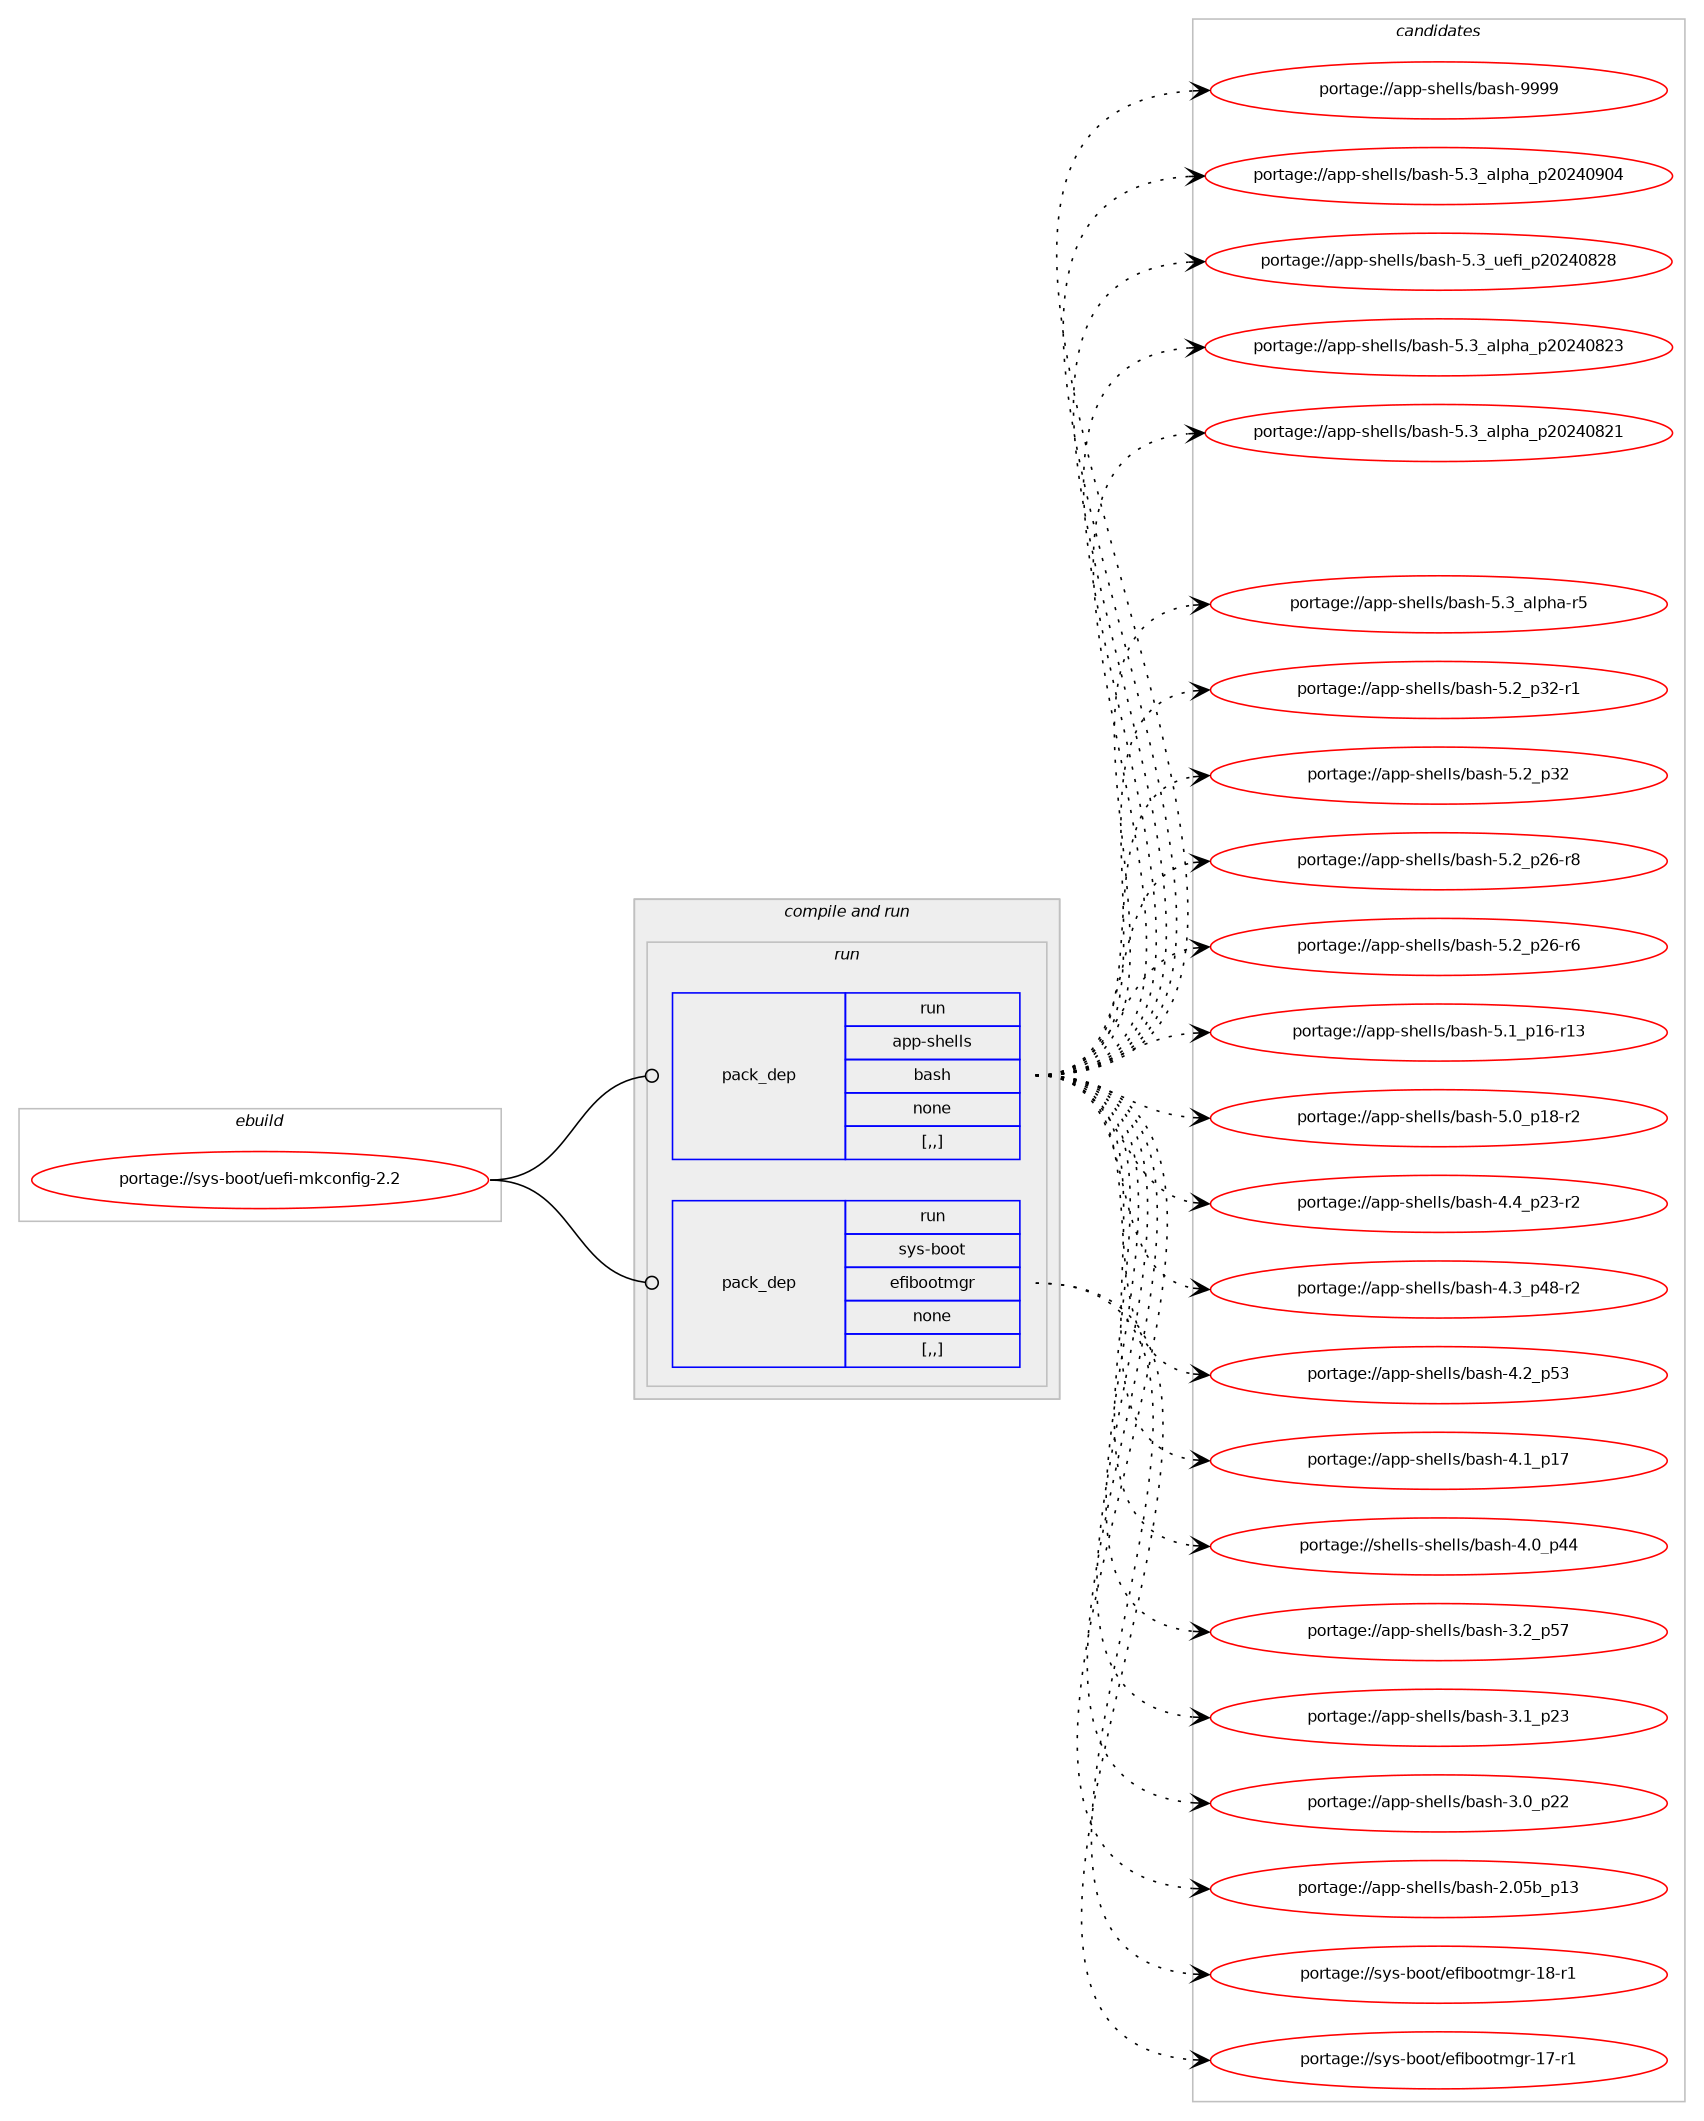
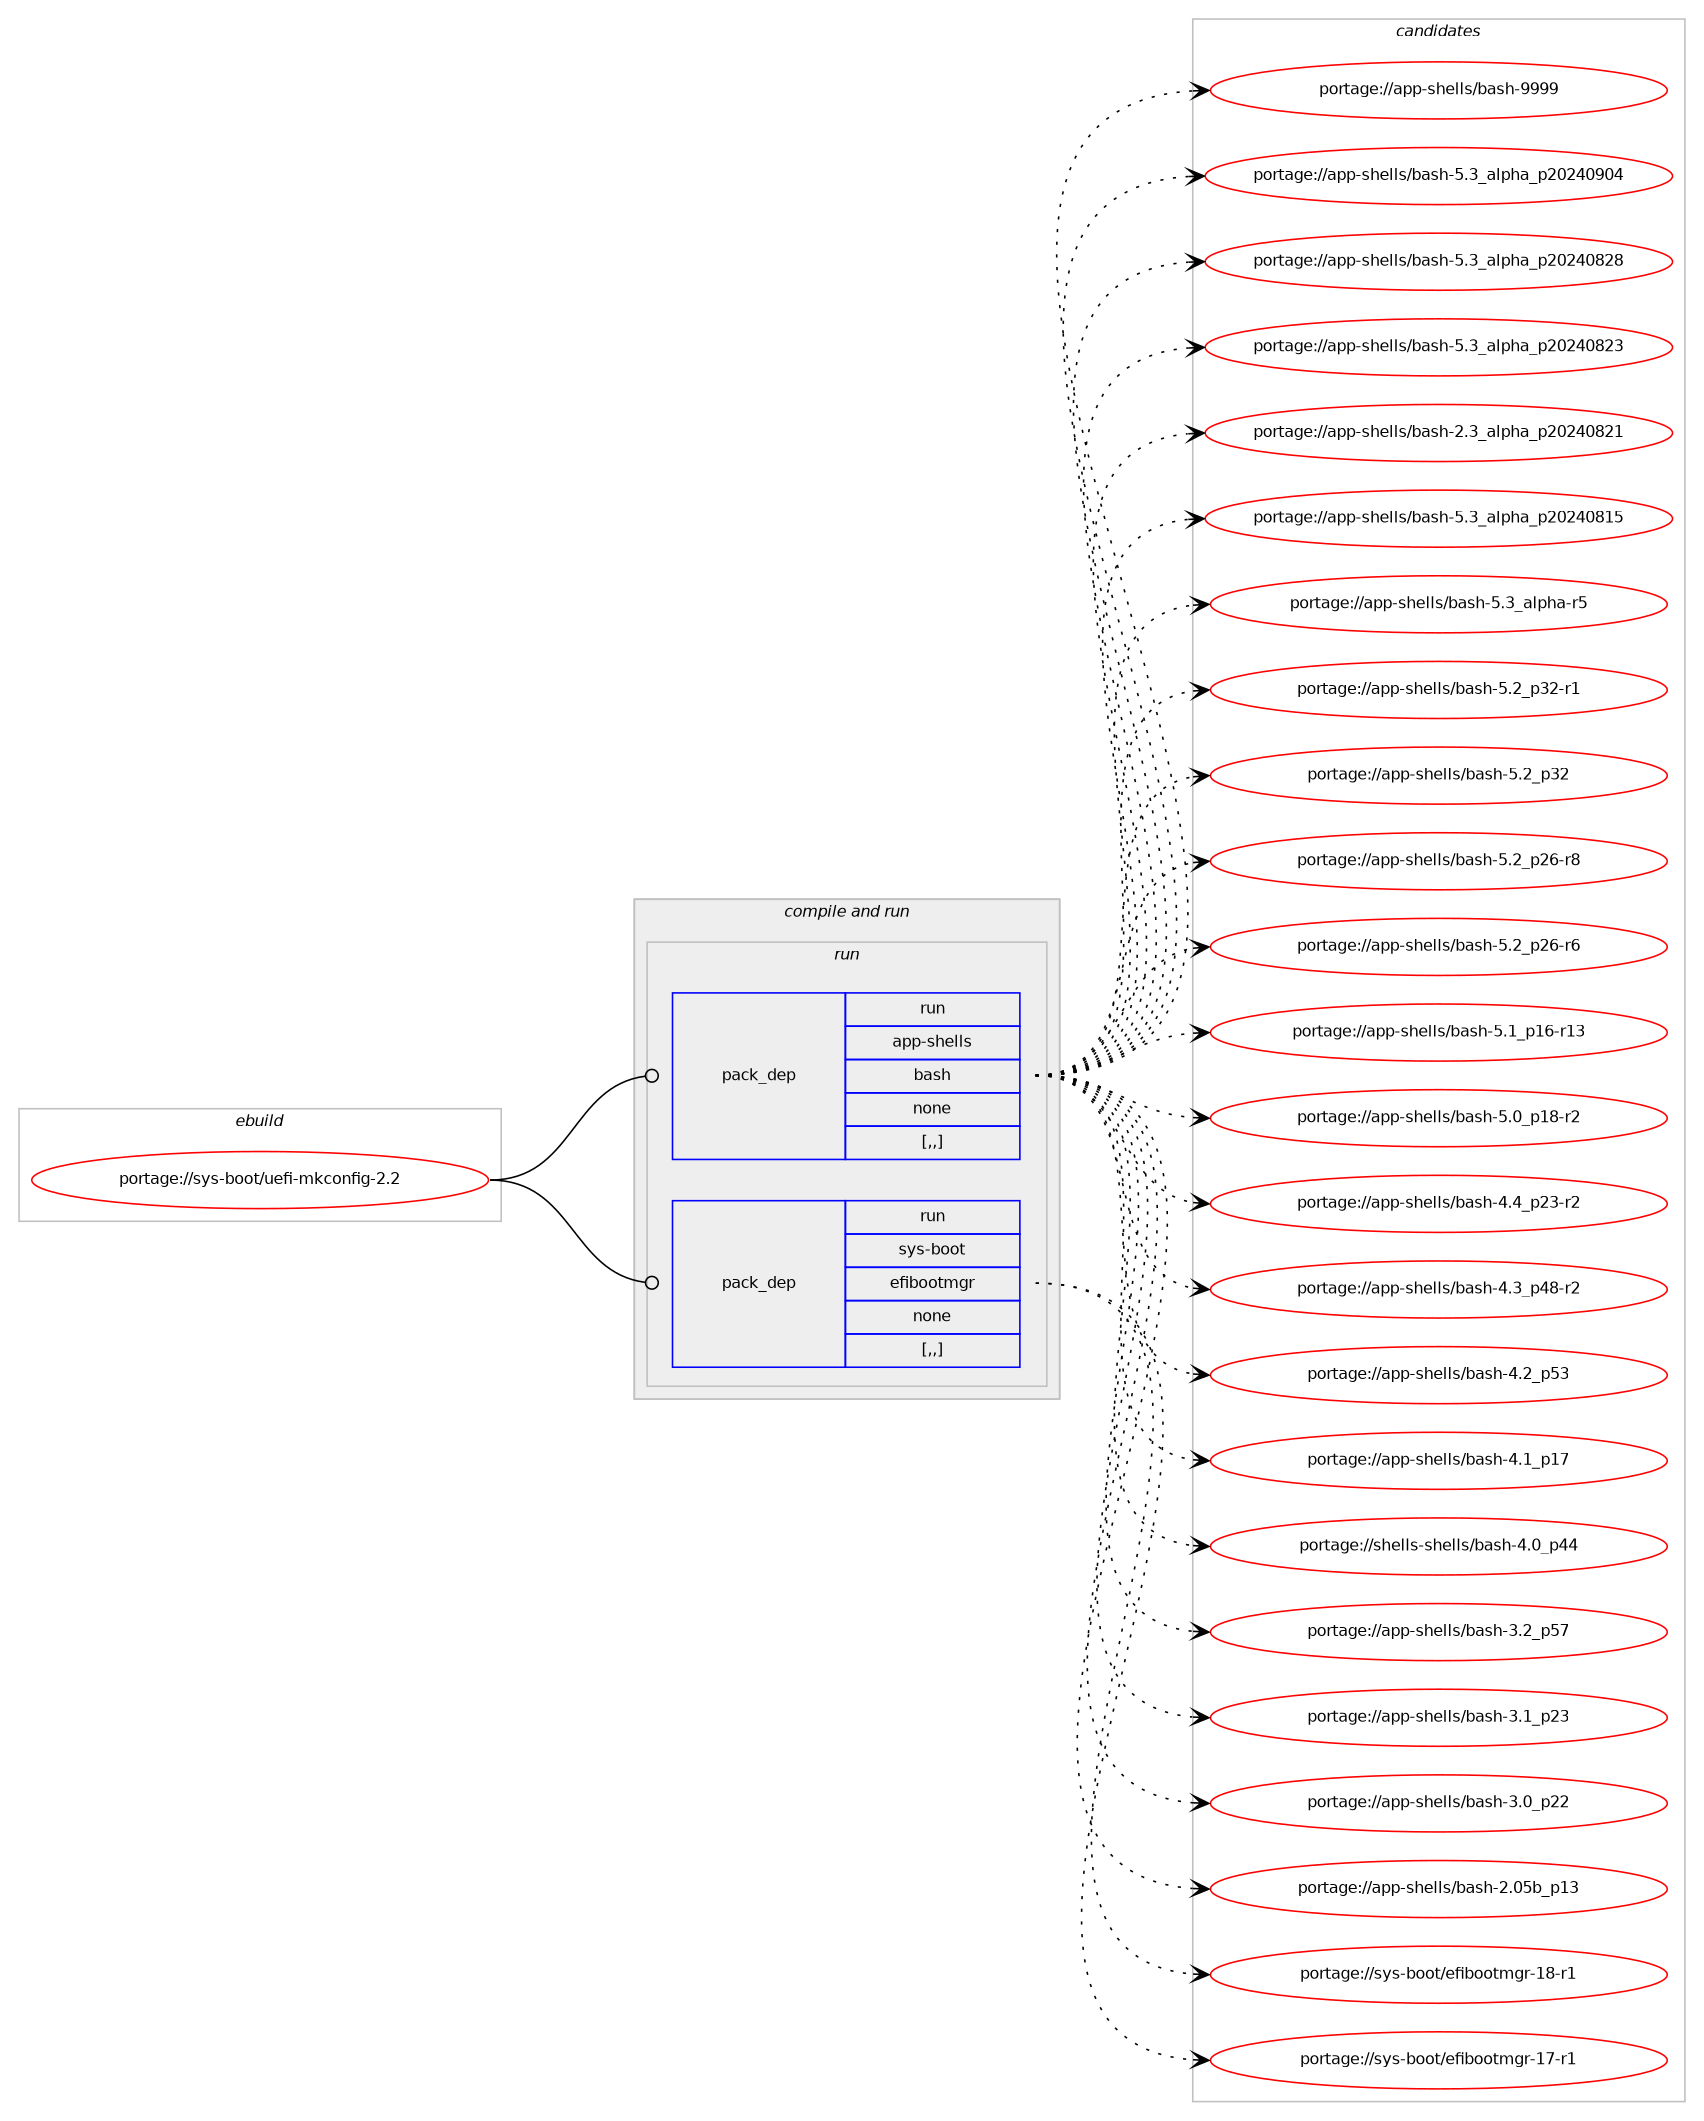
(1439, 262) -> (1439, 262)
(1439, 433) -> (1439, 433)
none -> (1439, 519)
